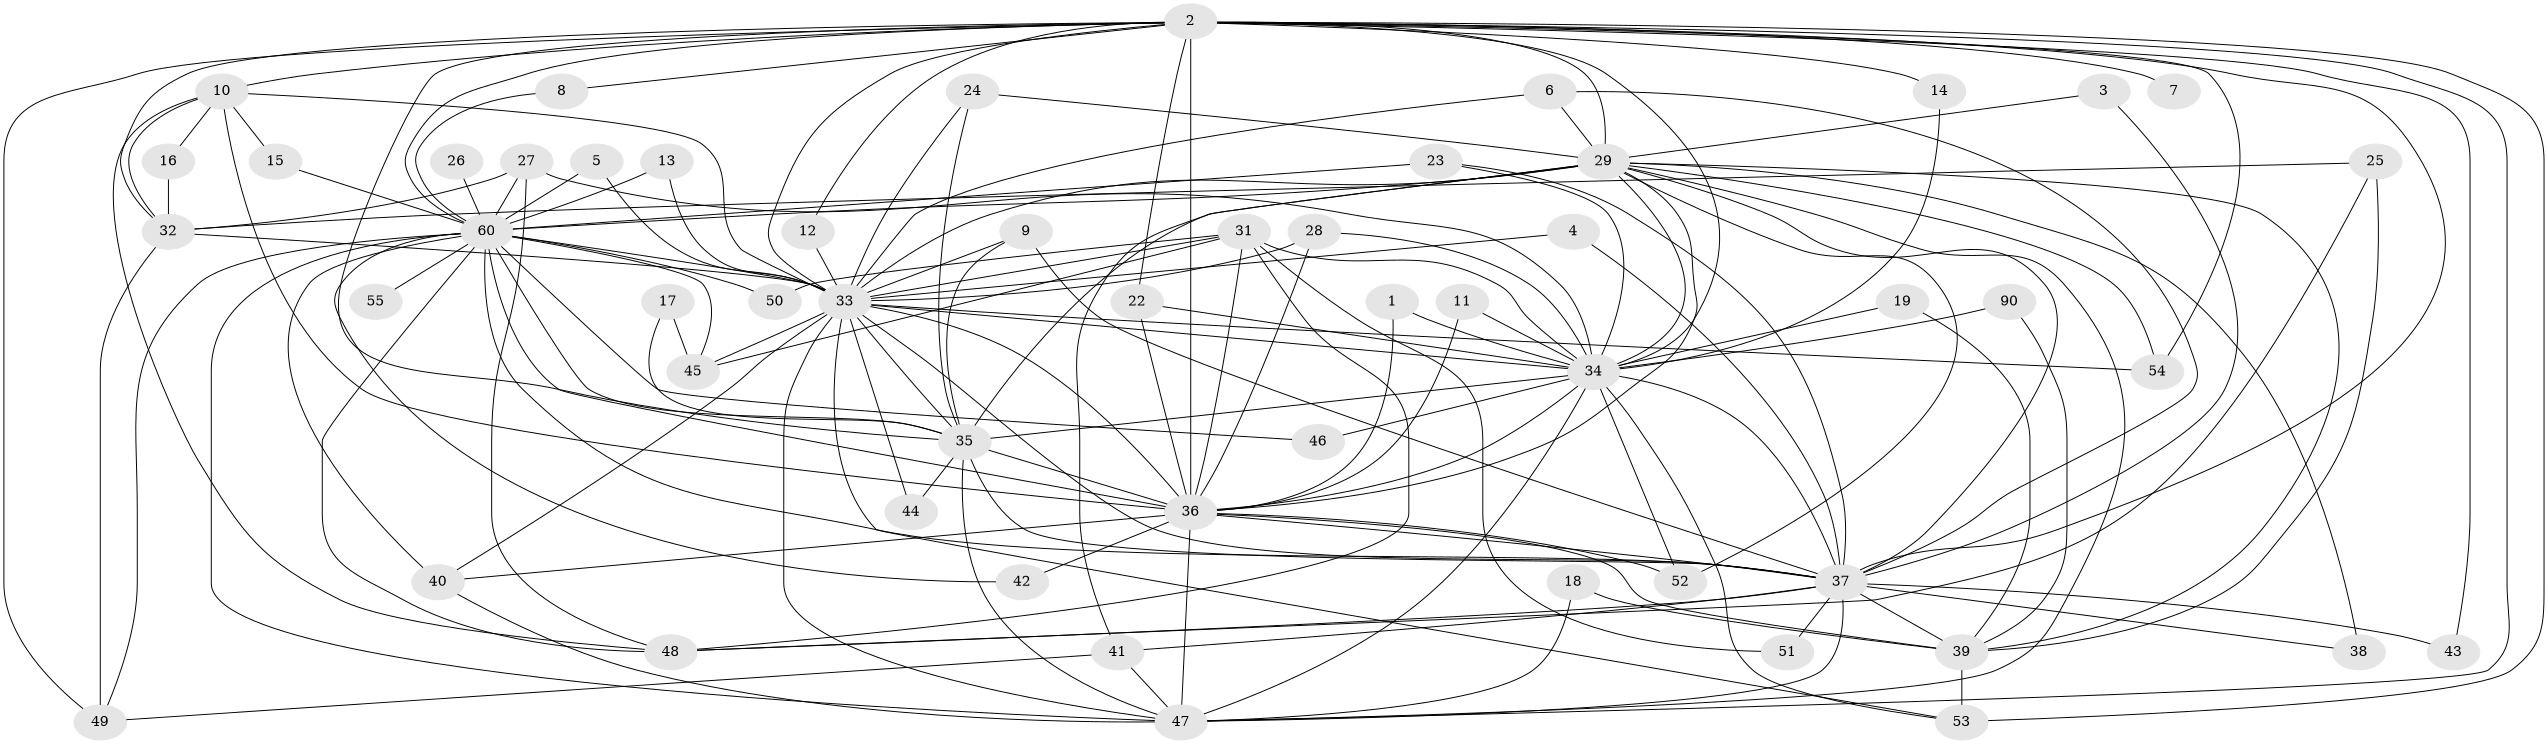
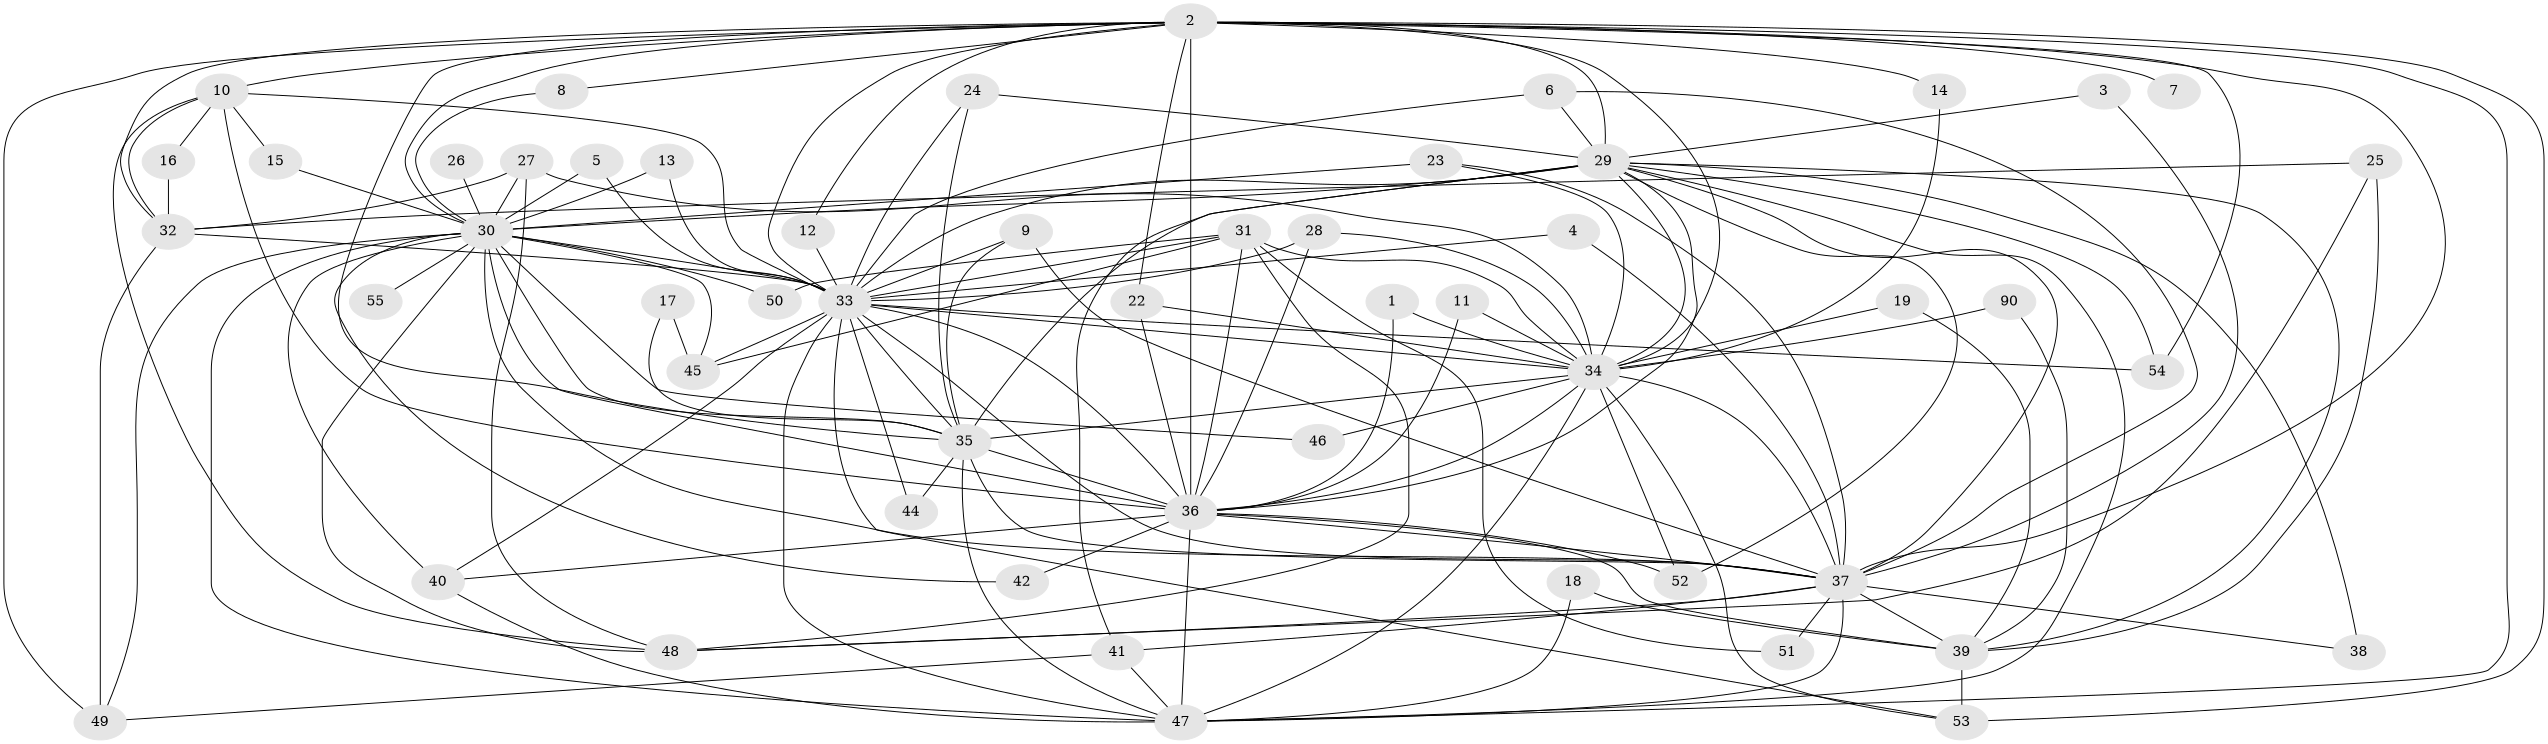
(487, 232) -> (487, 232)
(2453, 652) -> none
